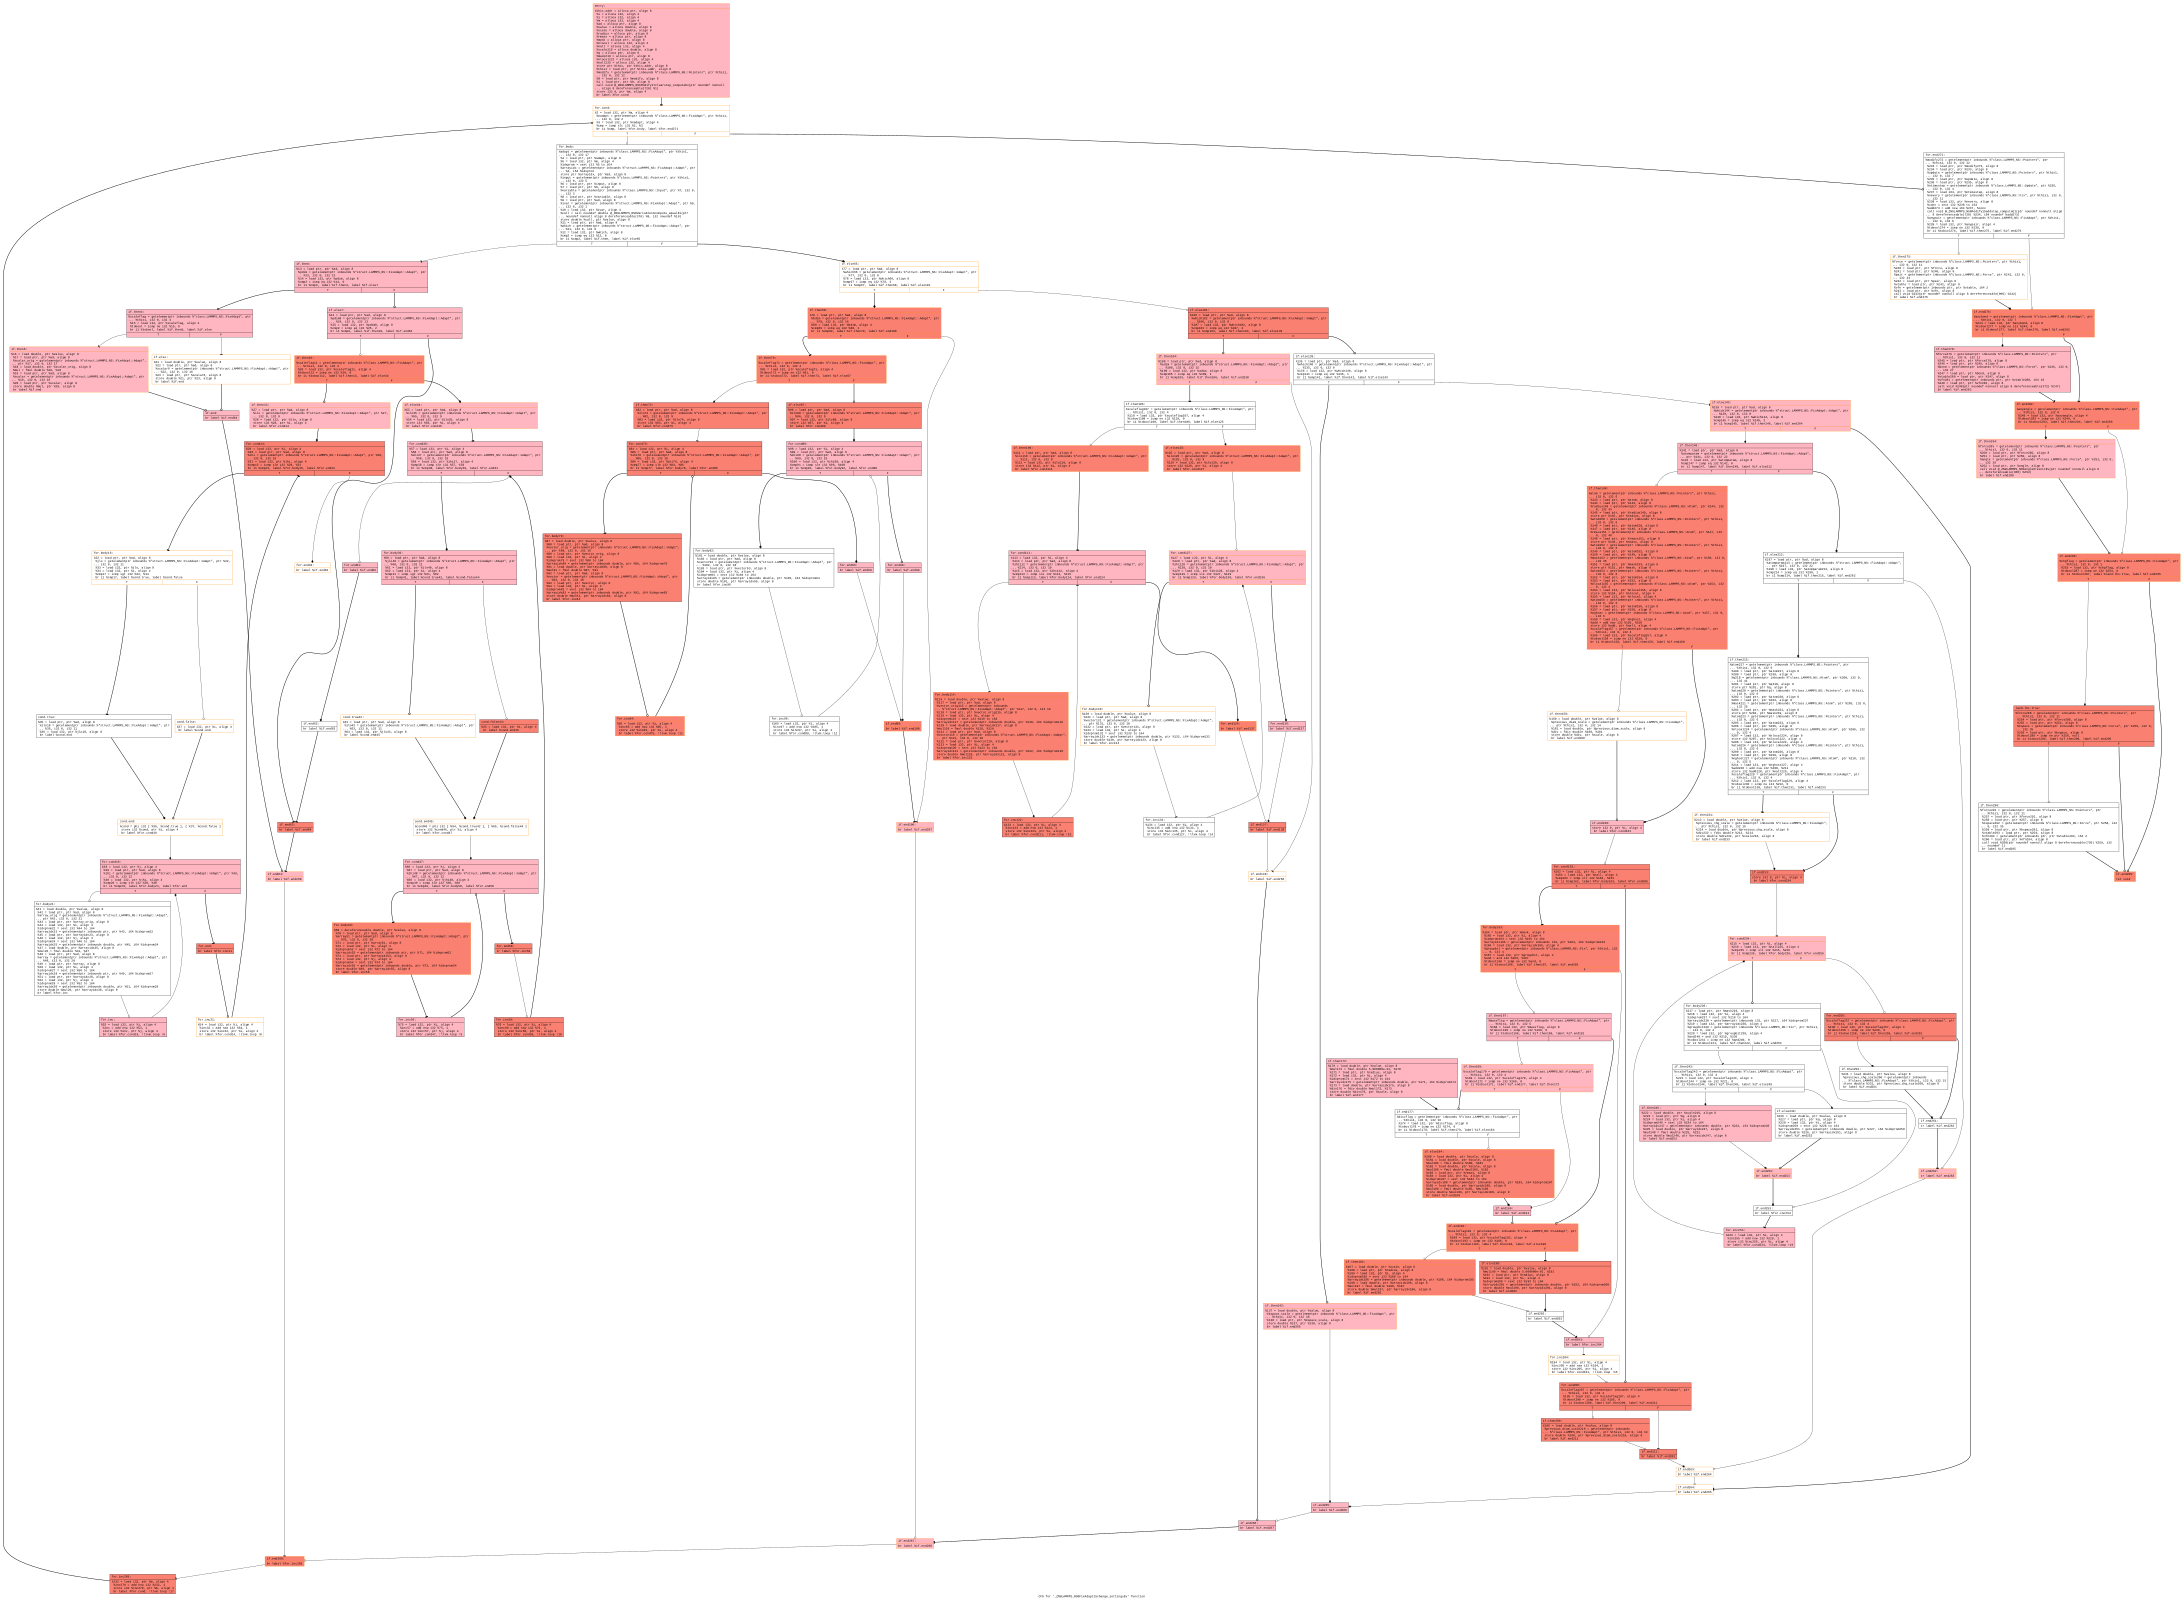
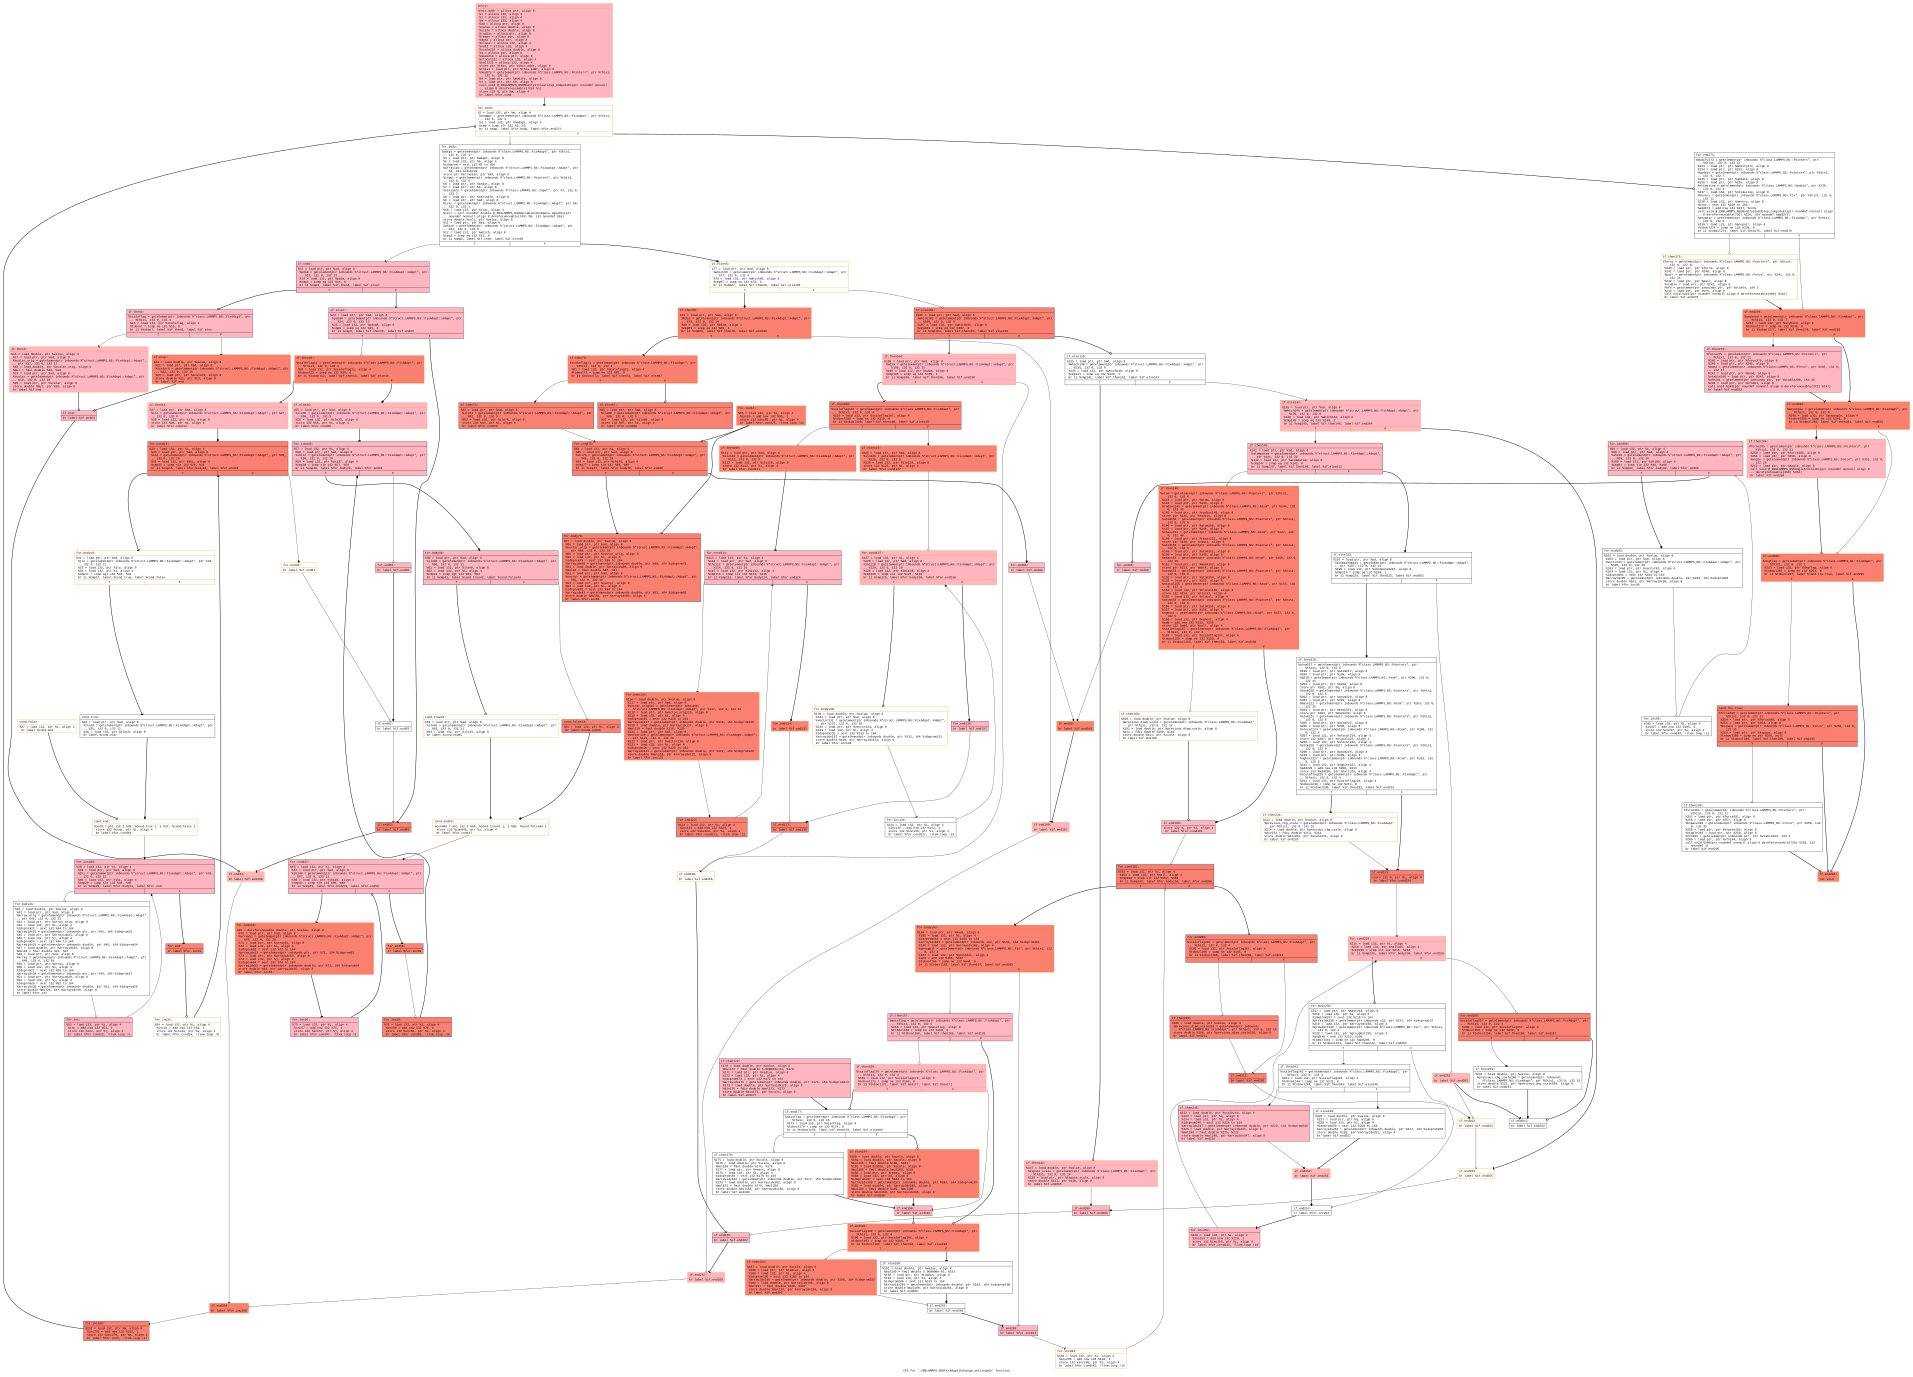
(221, 369) -> (221, 369)
(1190, 416) -> (895, 416)
(854, 434) -> none
none -> (346, 646)
(199, 652) -> none
(634, 658) -> (710, 477)
(307, 776) -> (393, 776)
(1488, 1143) -> (915, 1139)
(1938, 1148) -> (1486, 1102)
none -> (778, 1174)
(1545, 1277) -> (946, 1277)
(1601, 1378) -> (1164, 1129)
